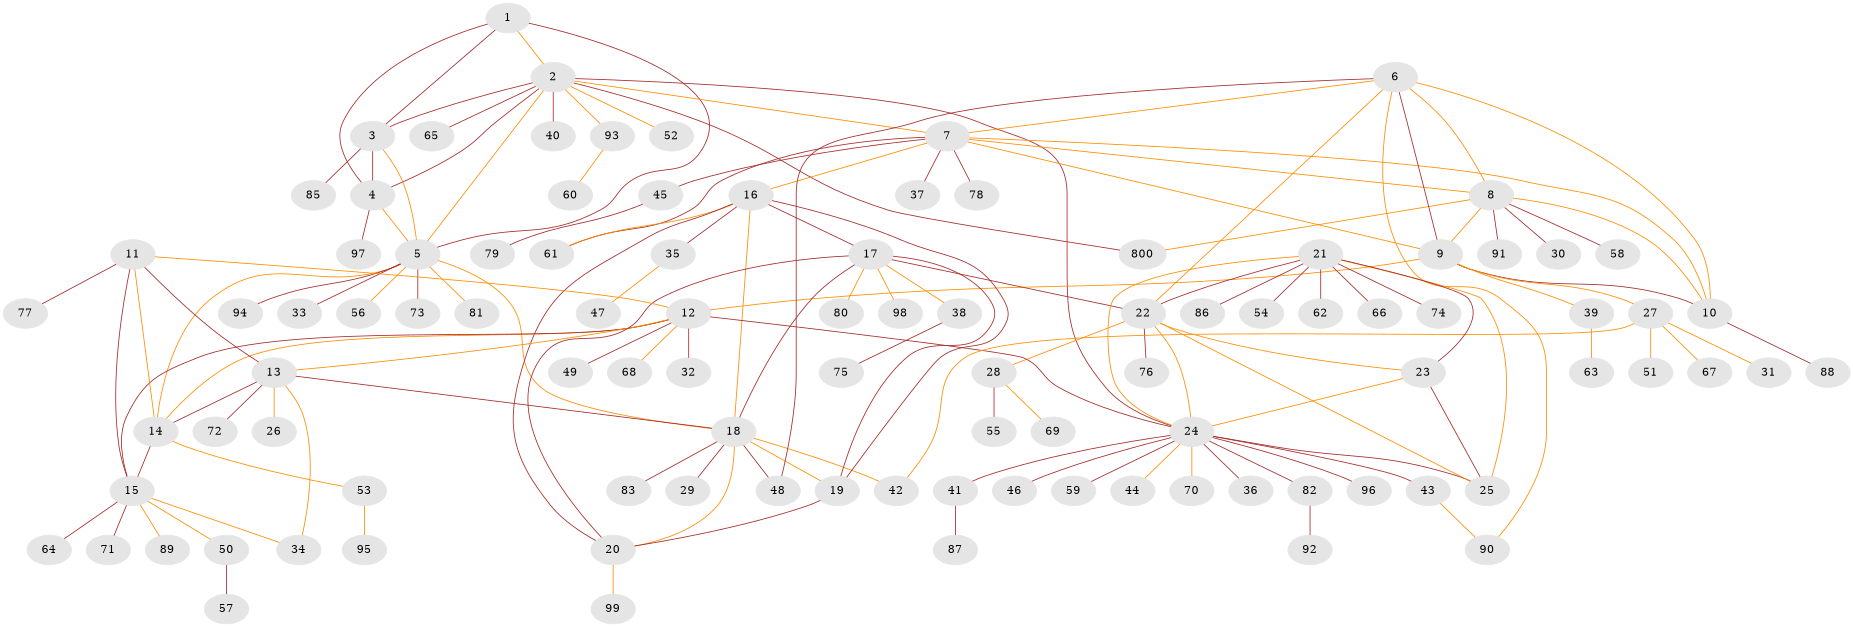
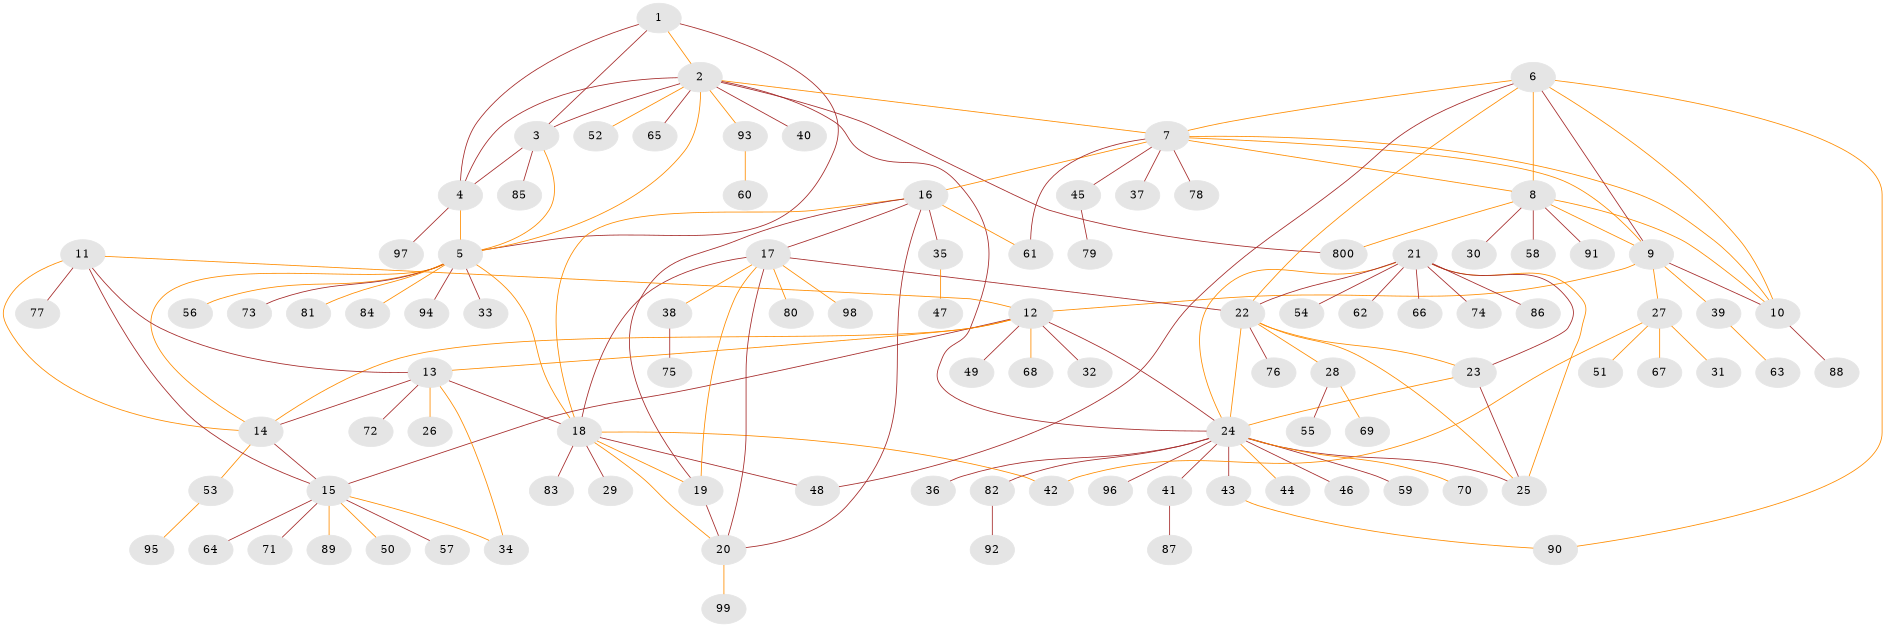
none -> (368, 314)
(977, 339) -> (714, 367)
(227, 580) -> (388, 520)
